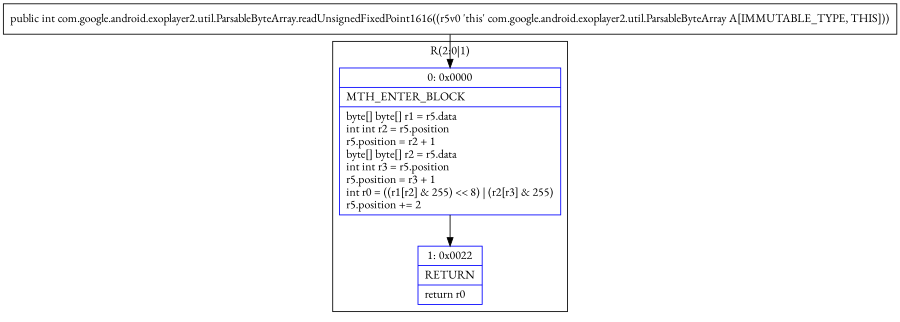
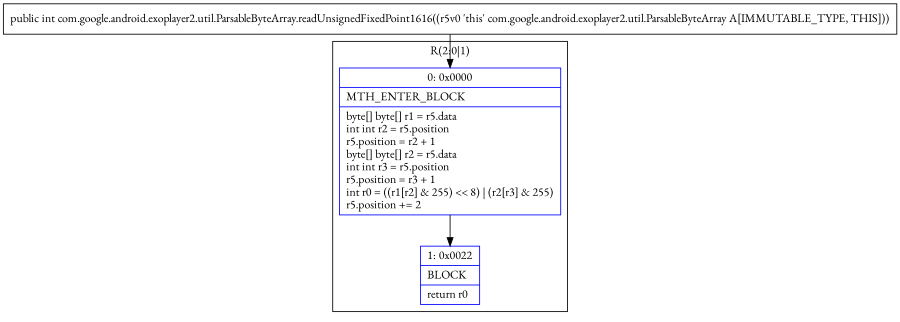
(450, 275) -> (447, 275)
